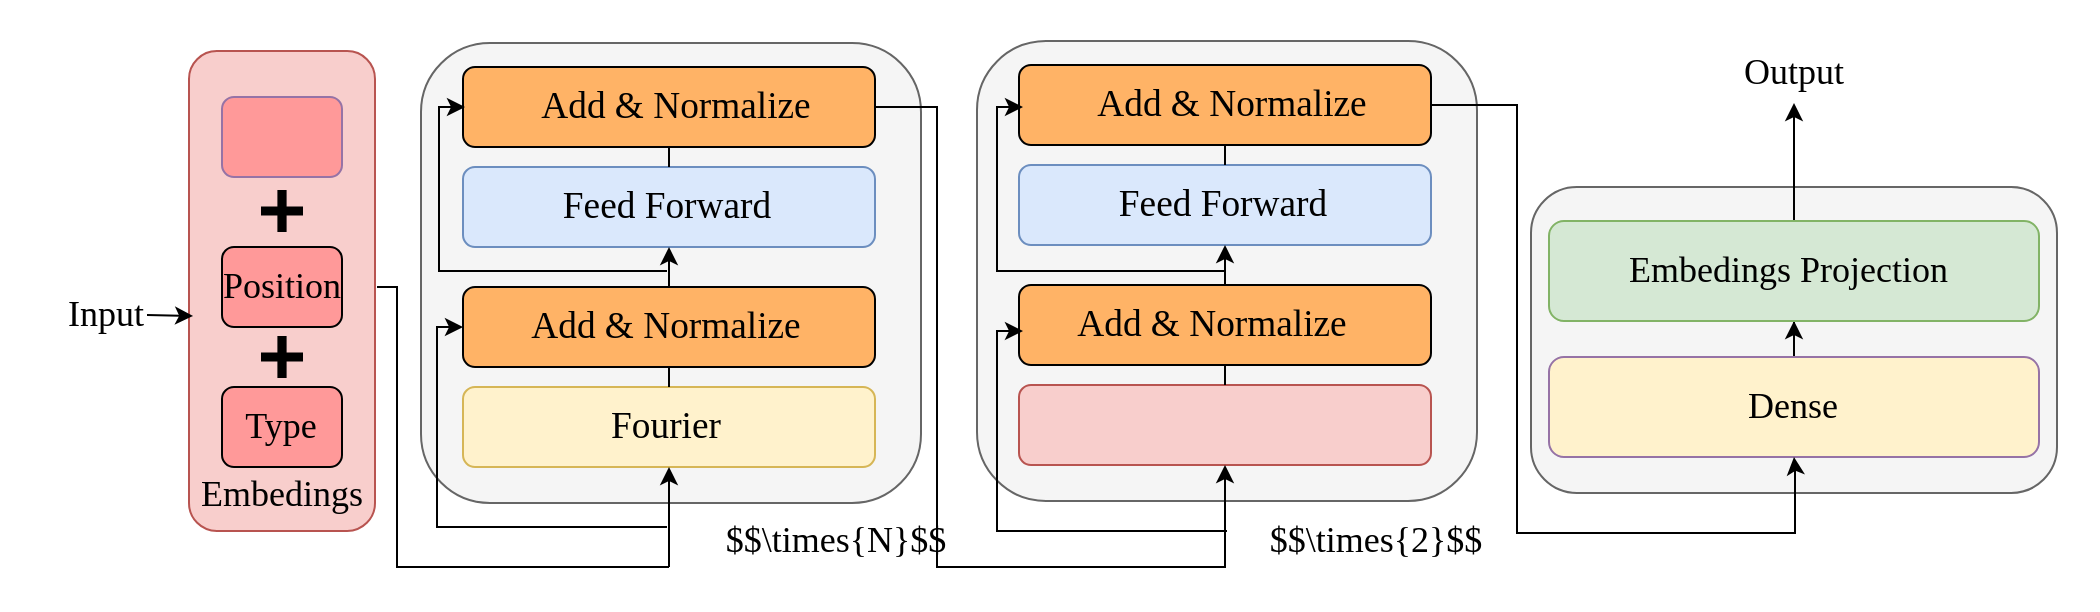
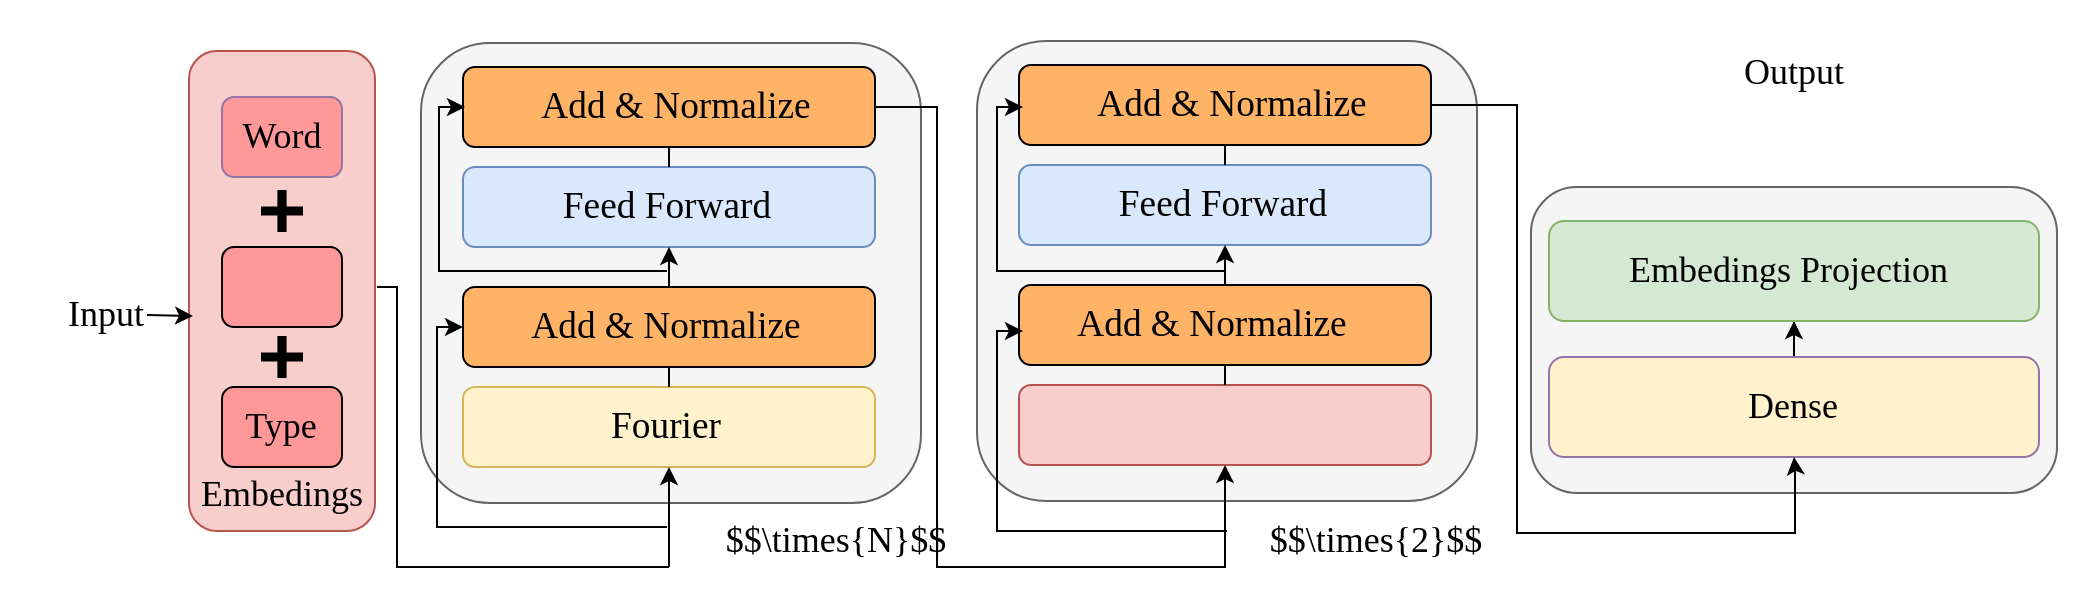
none -> (282, 137)
(1794, 169) -> none
(282, 287) -> none
